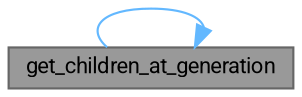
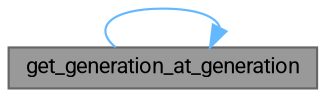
(151, 68) -> (163, 68)
